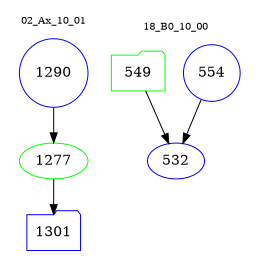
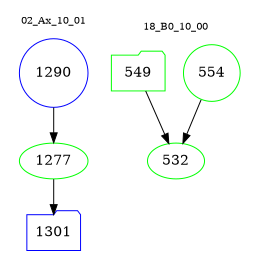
(212, 73) -> (212, 73)
(176, 161) -> (176, 161)
